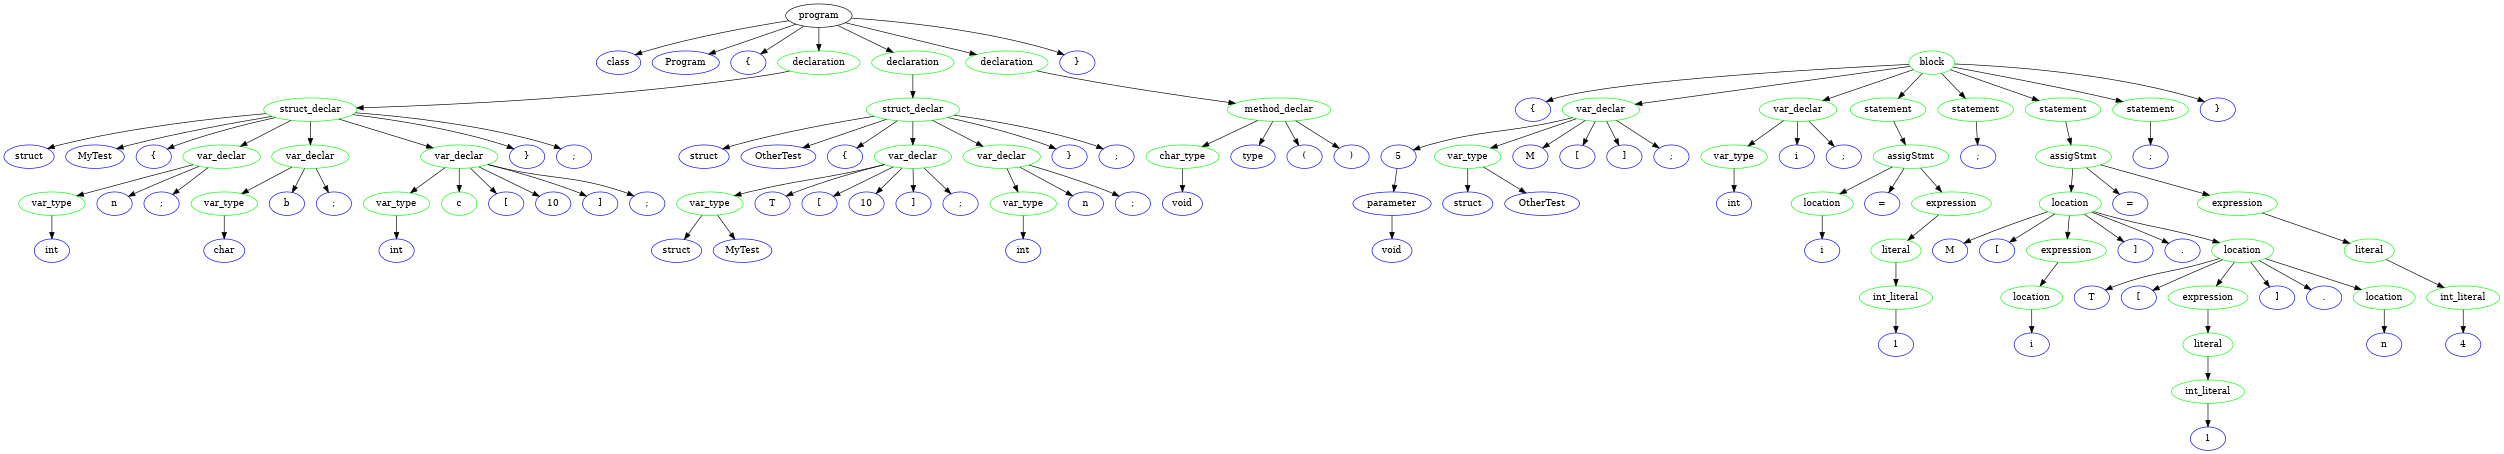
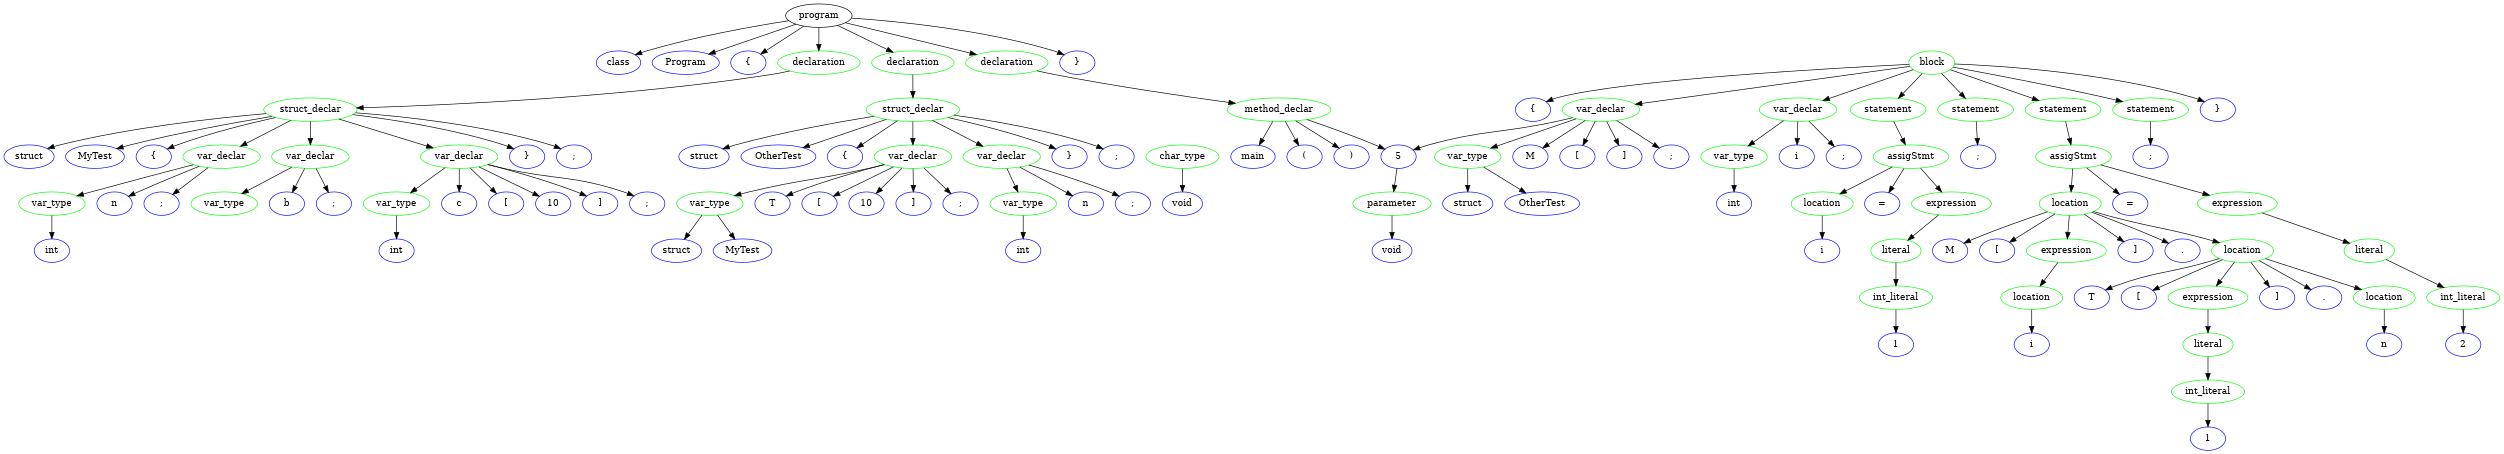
(1233, 132) -> (1343, 132)
(1253, 157) -> (1253, 157)
(459, 204) -> (459, 204)
(1392, 204) -> (1392, 204)
(224, 251) -> none
(2463, 345) -> (2463, 345)
